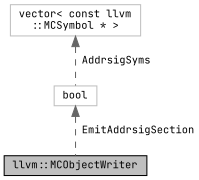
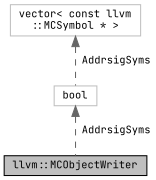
(135, 131) -> (114, 131)
